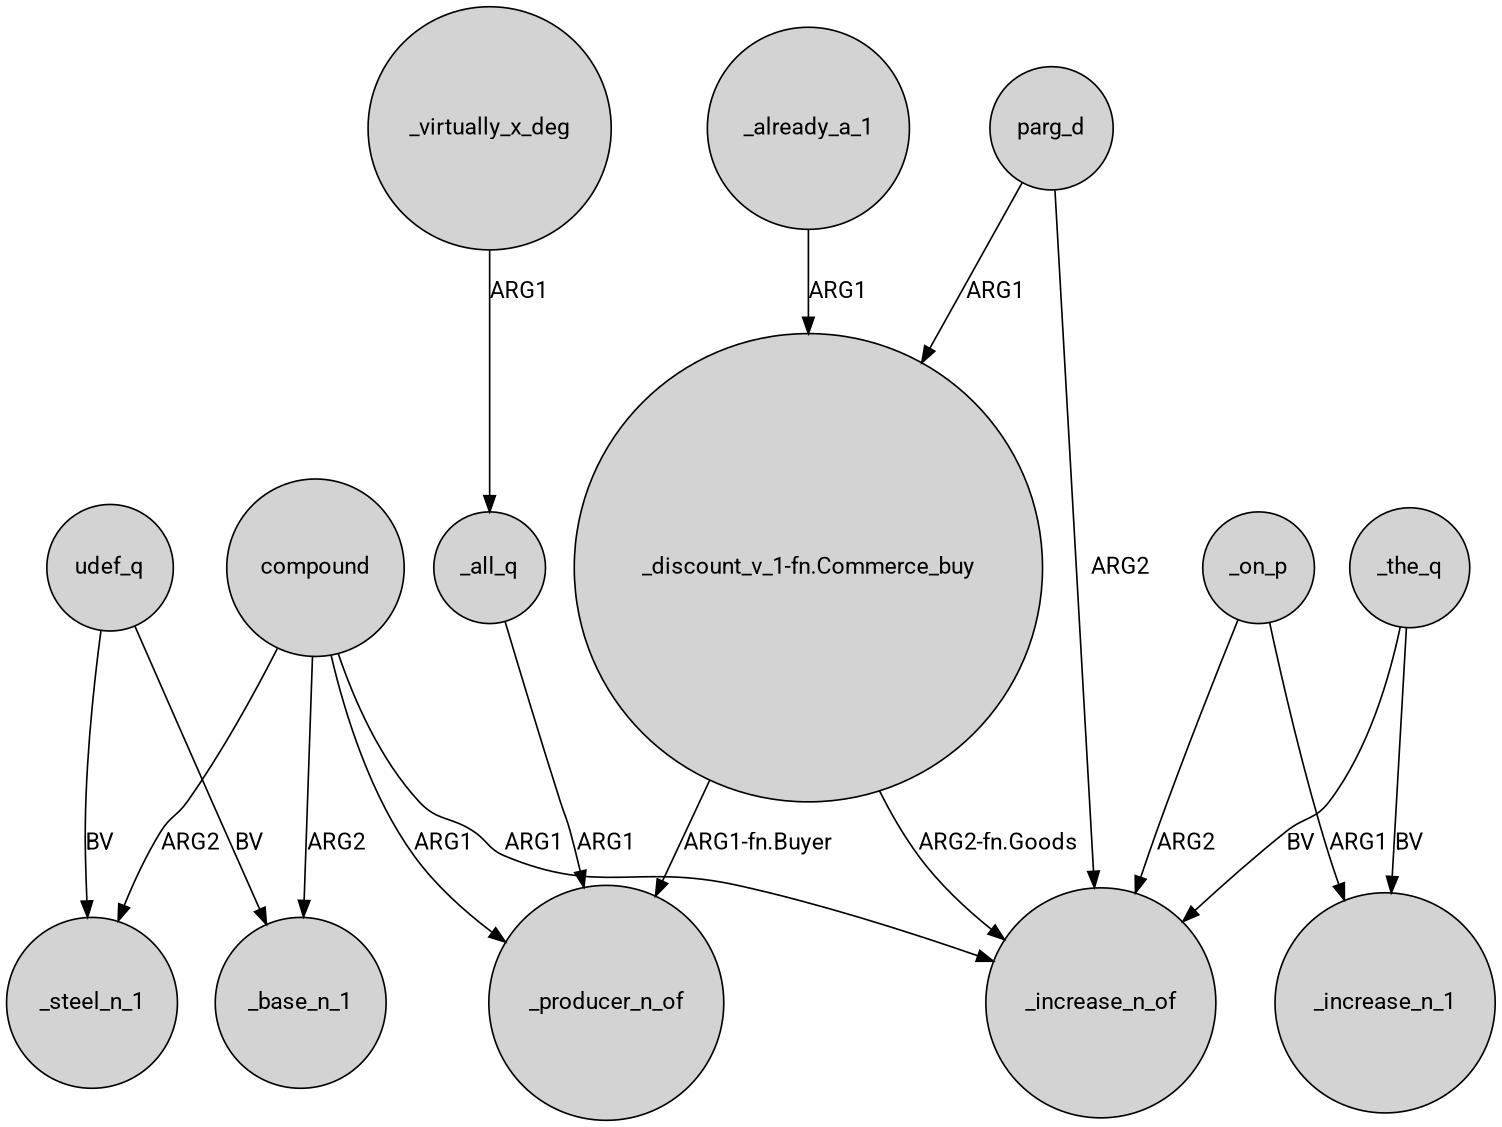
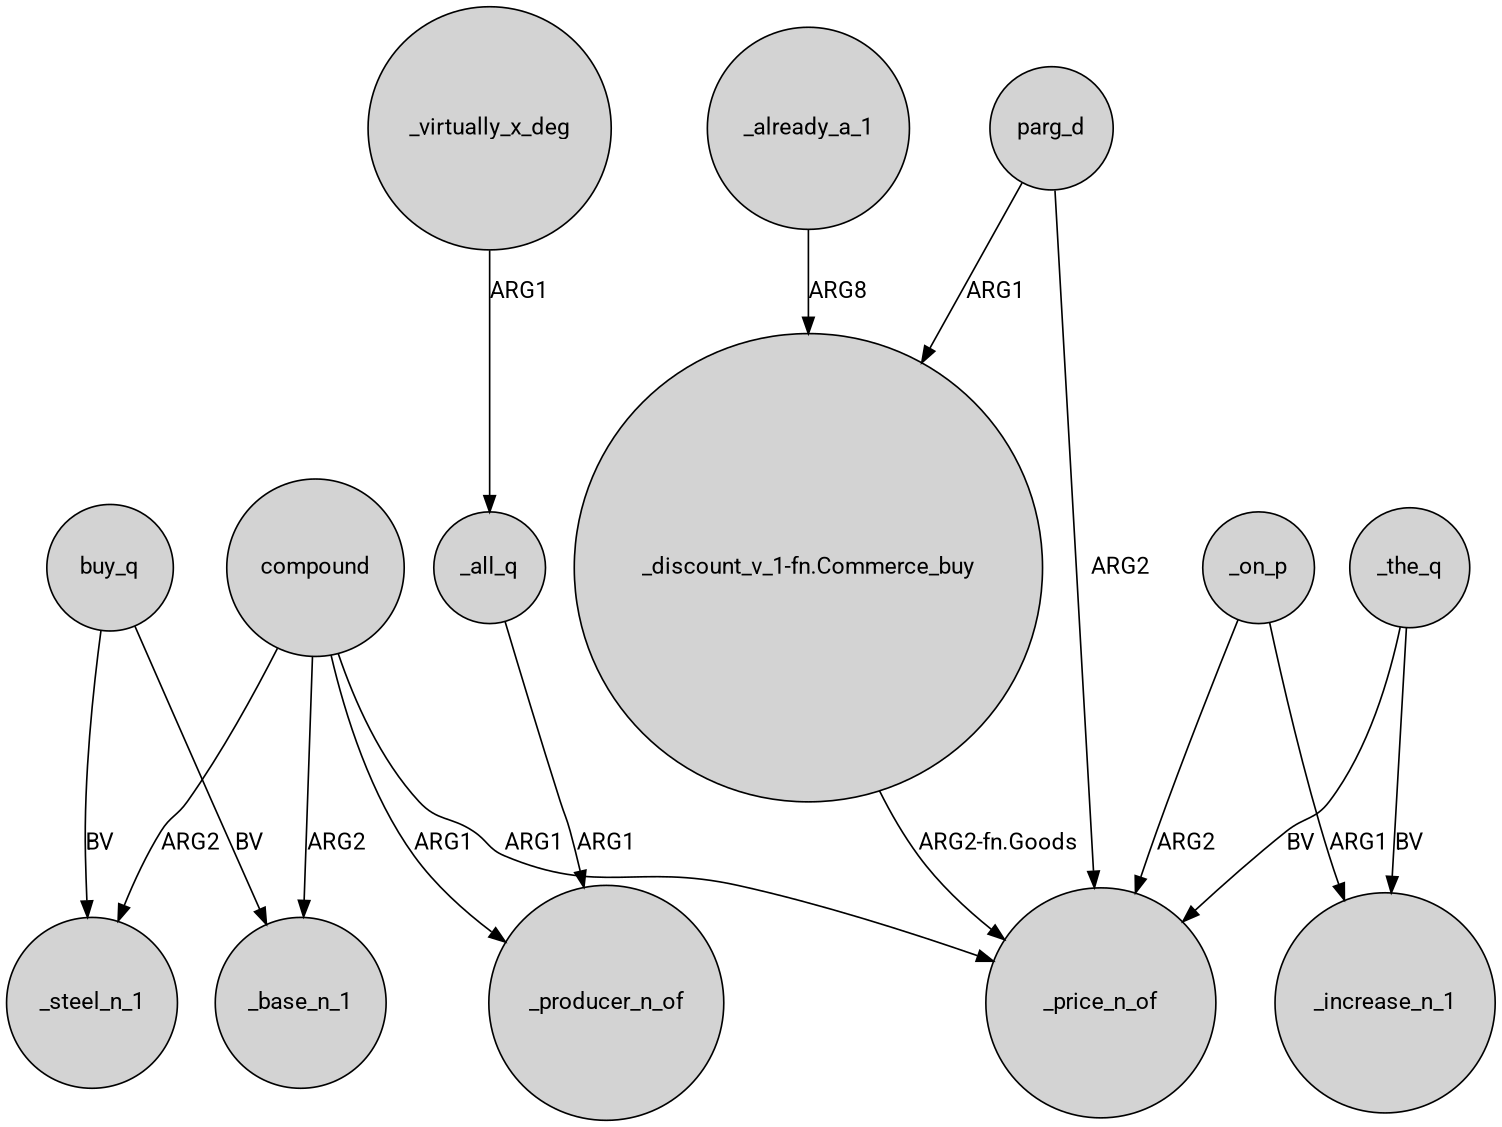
(838, 292) -> (838, 292)
(110, 568) -> (110, 568)
(686, 831) -> none
(1101, 1003) -> (1101, 1003)
